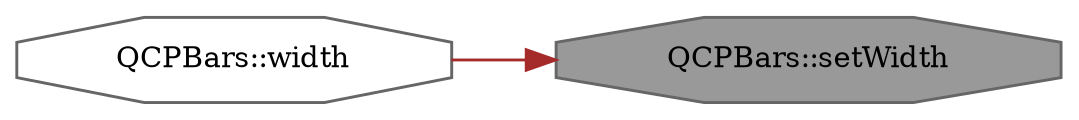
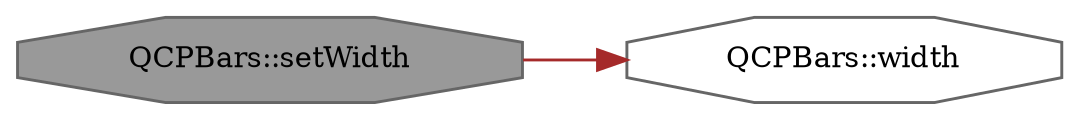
(489, 60) -> (560, 60)
